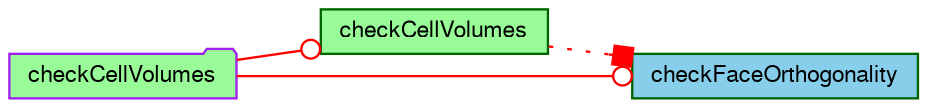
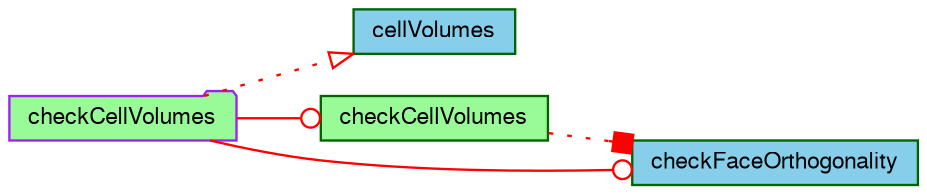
none -> (434, 32)
